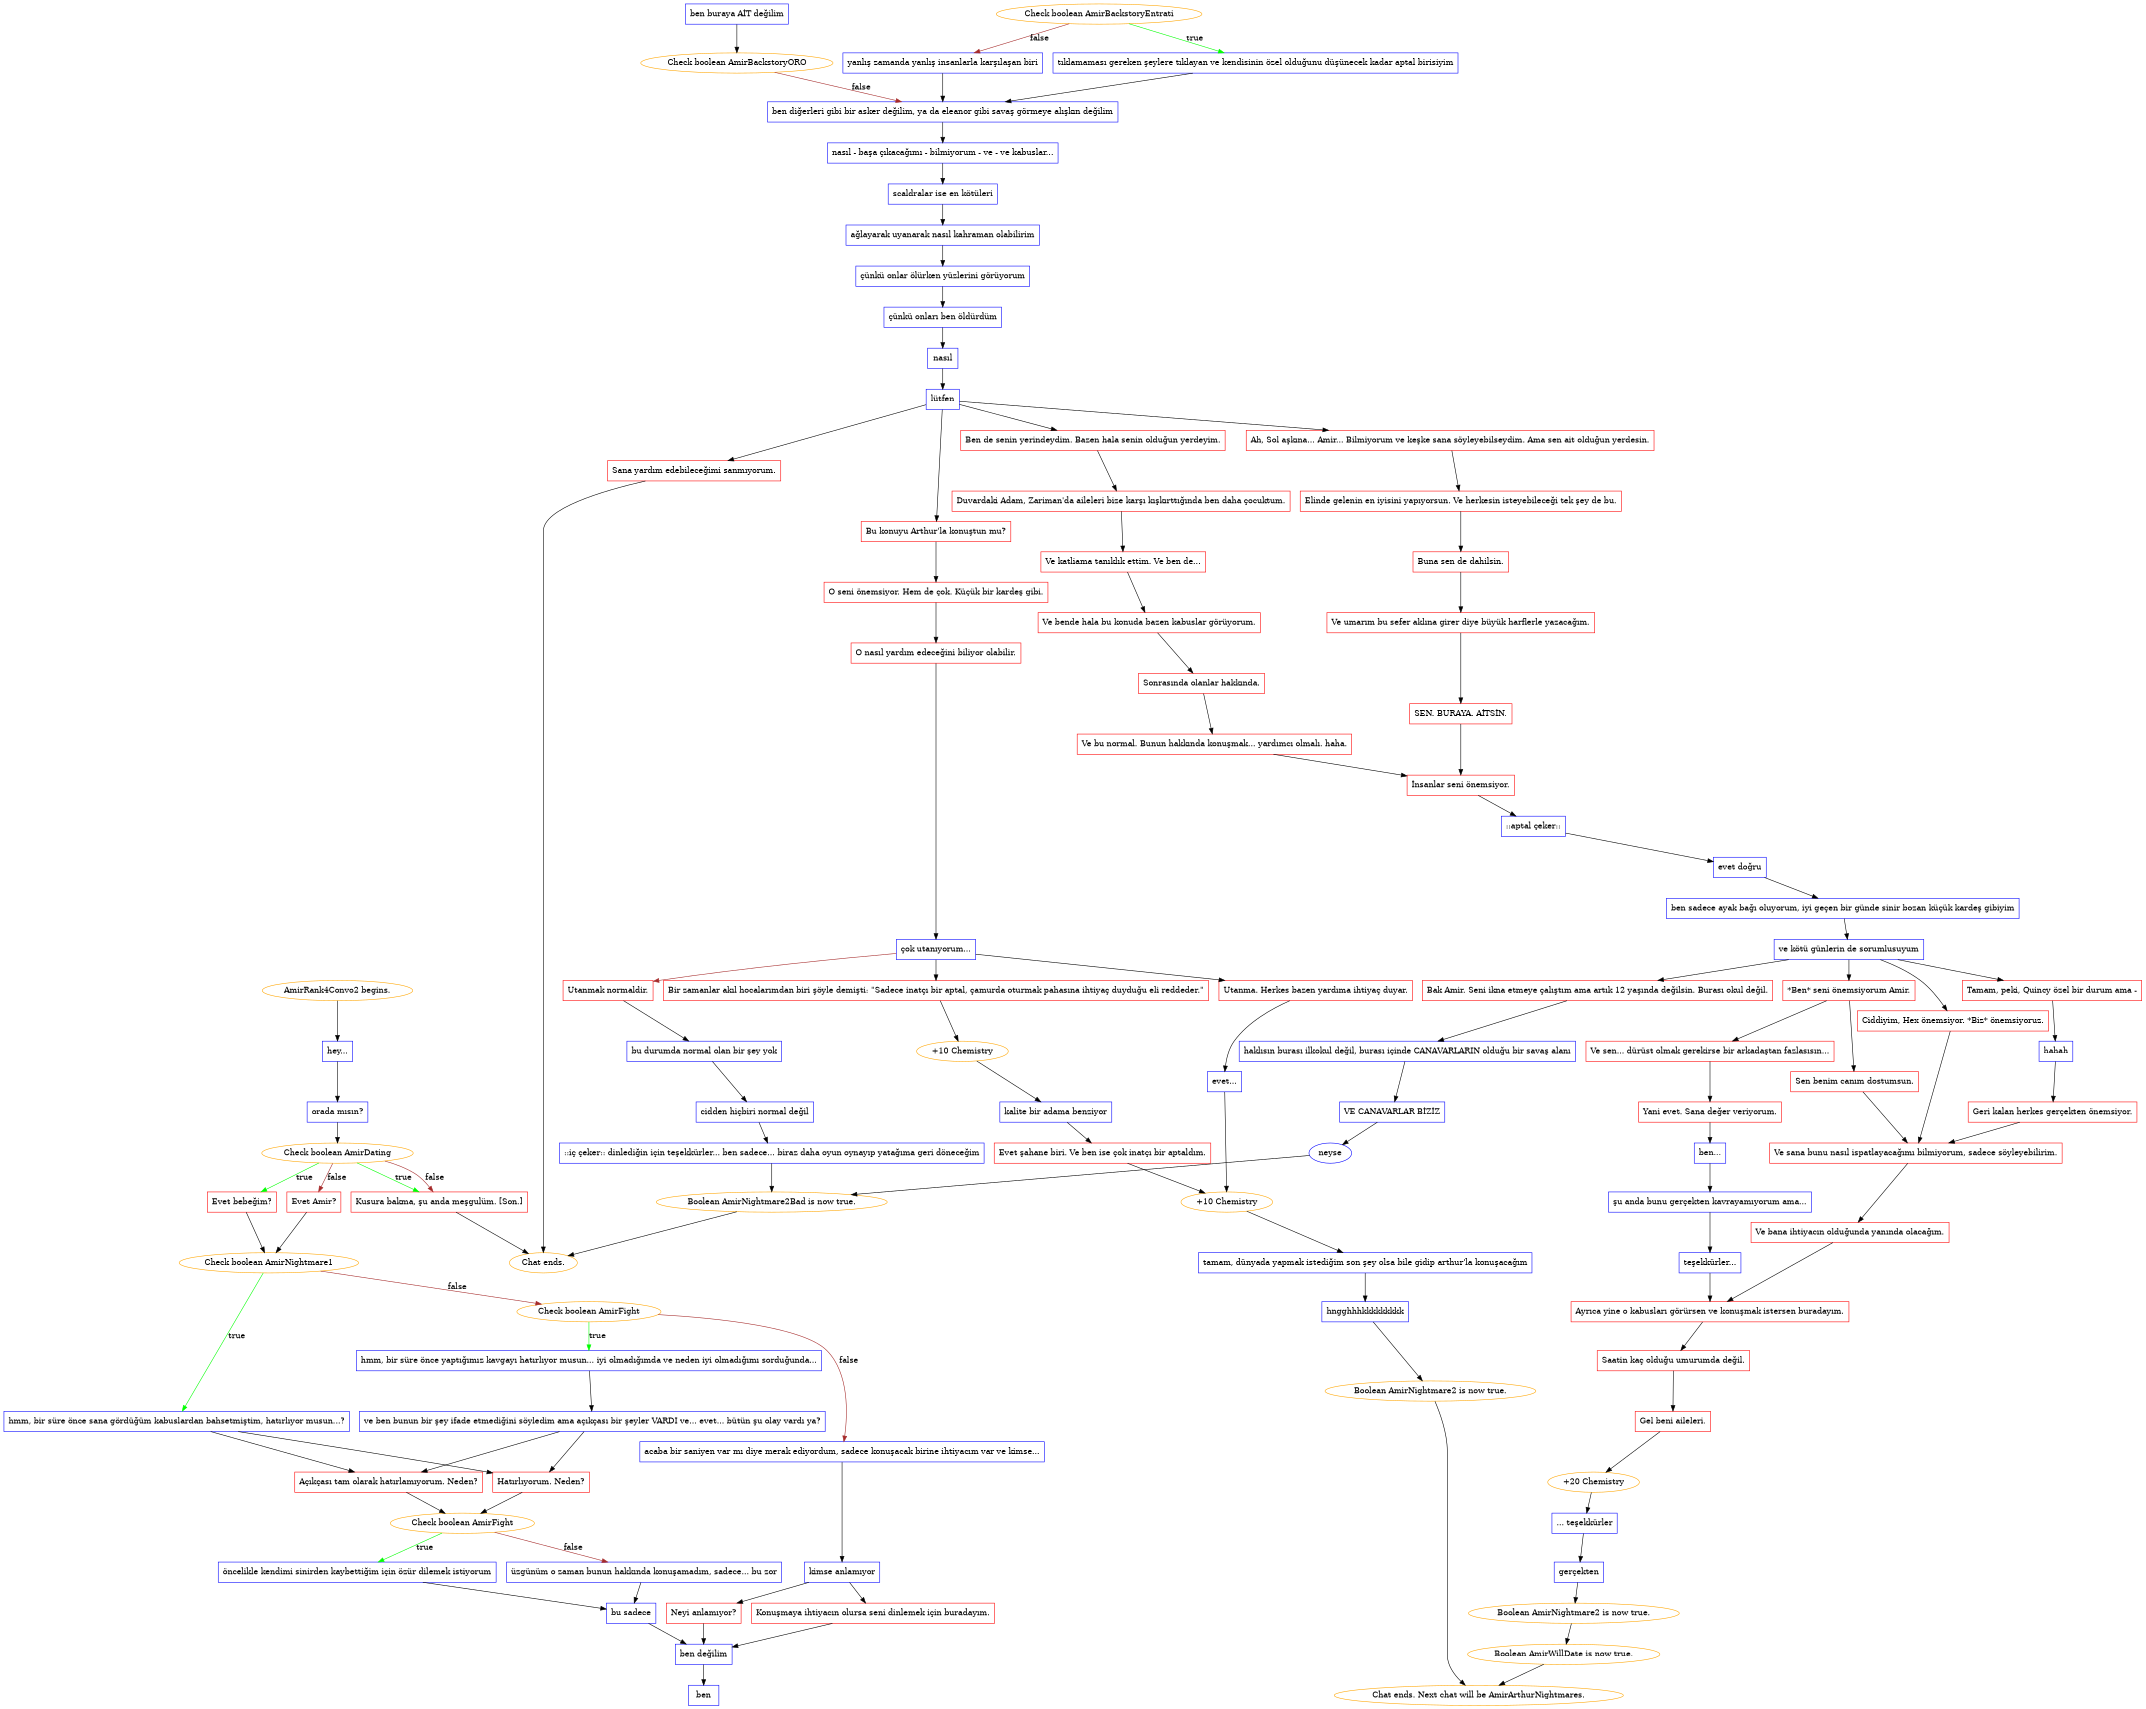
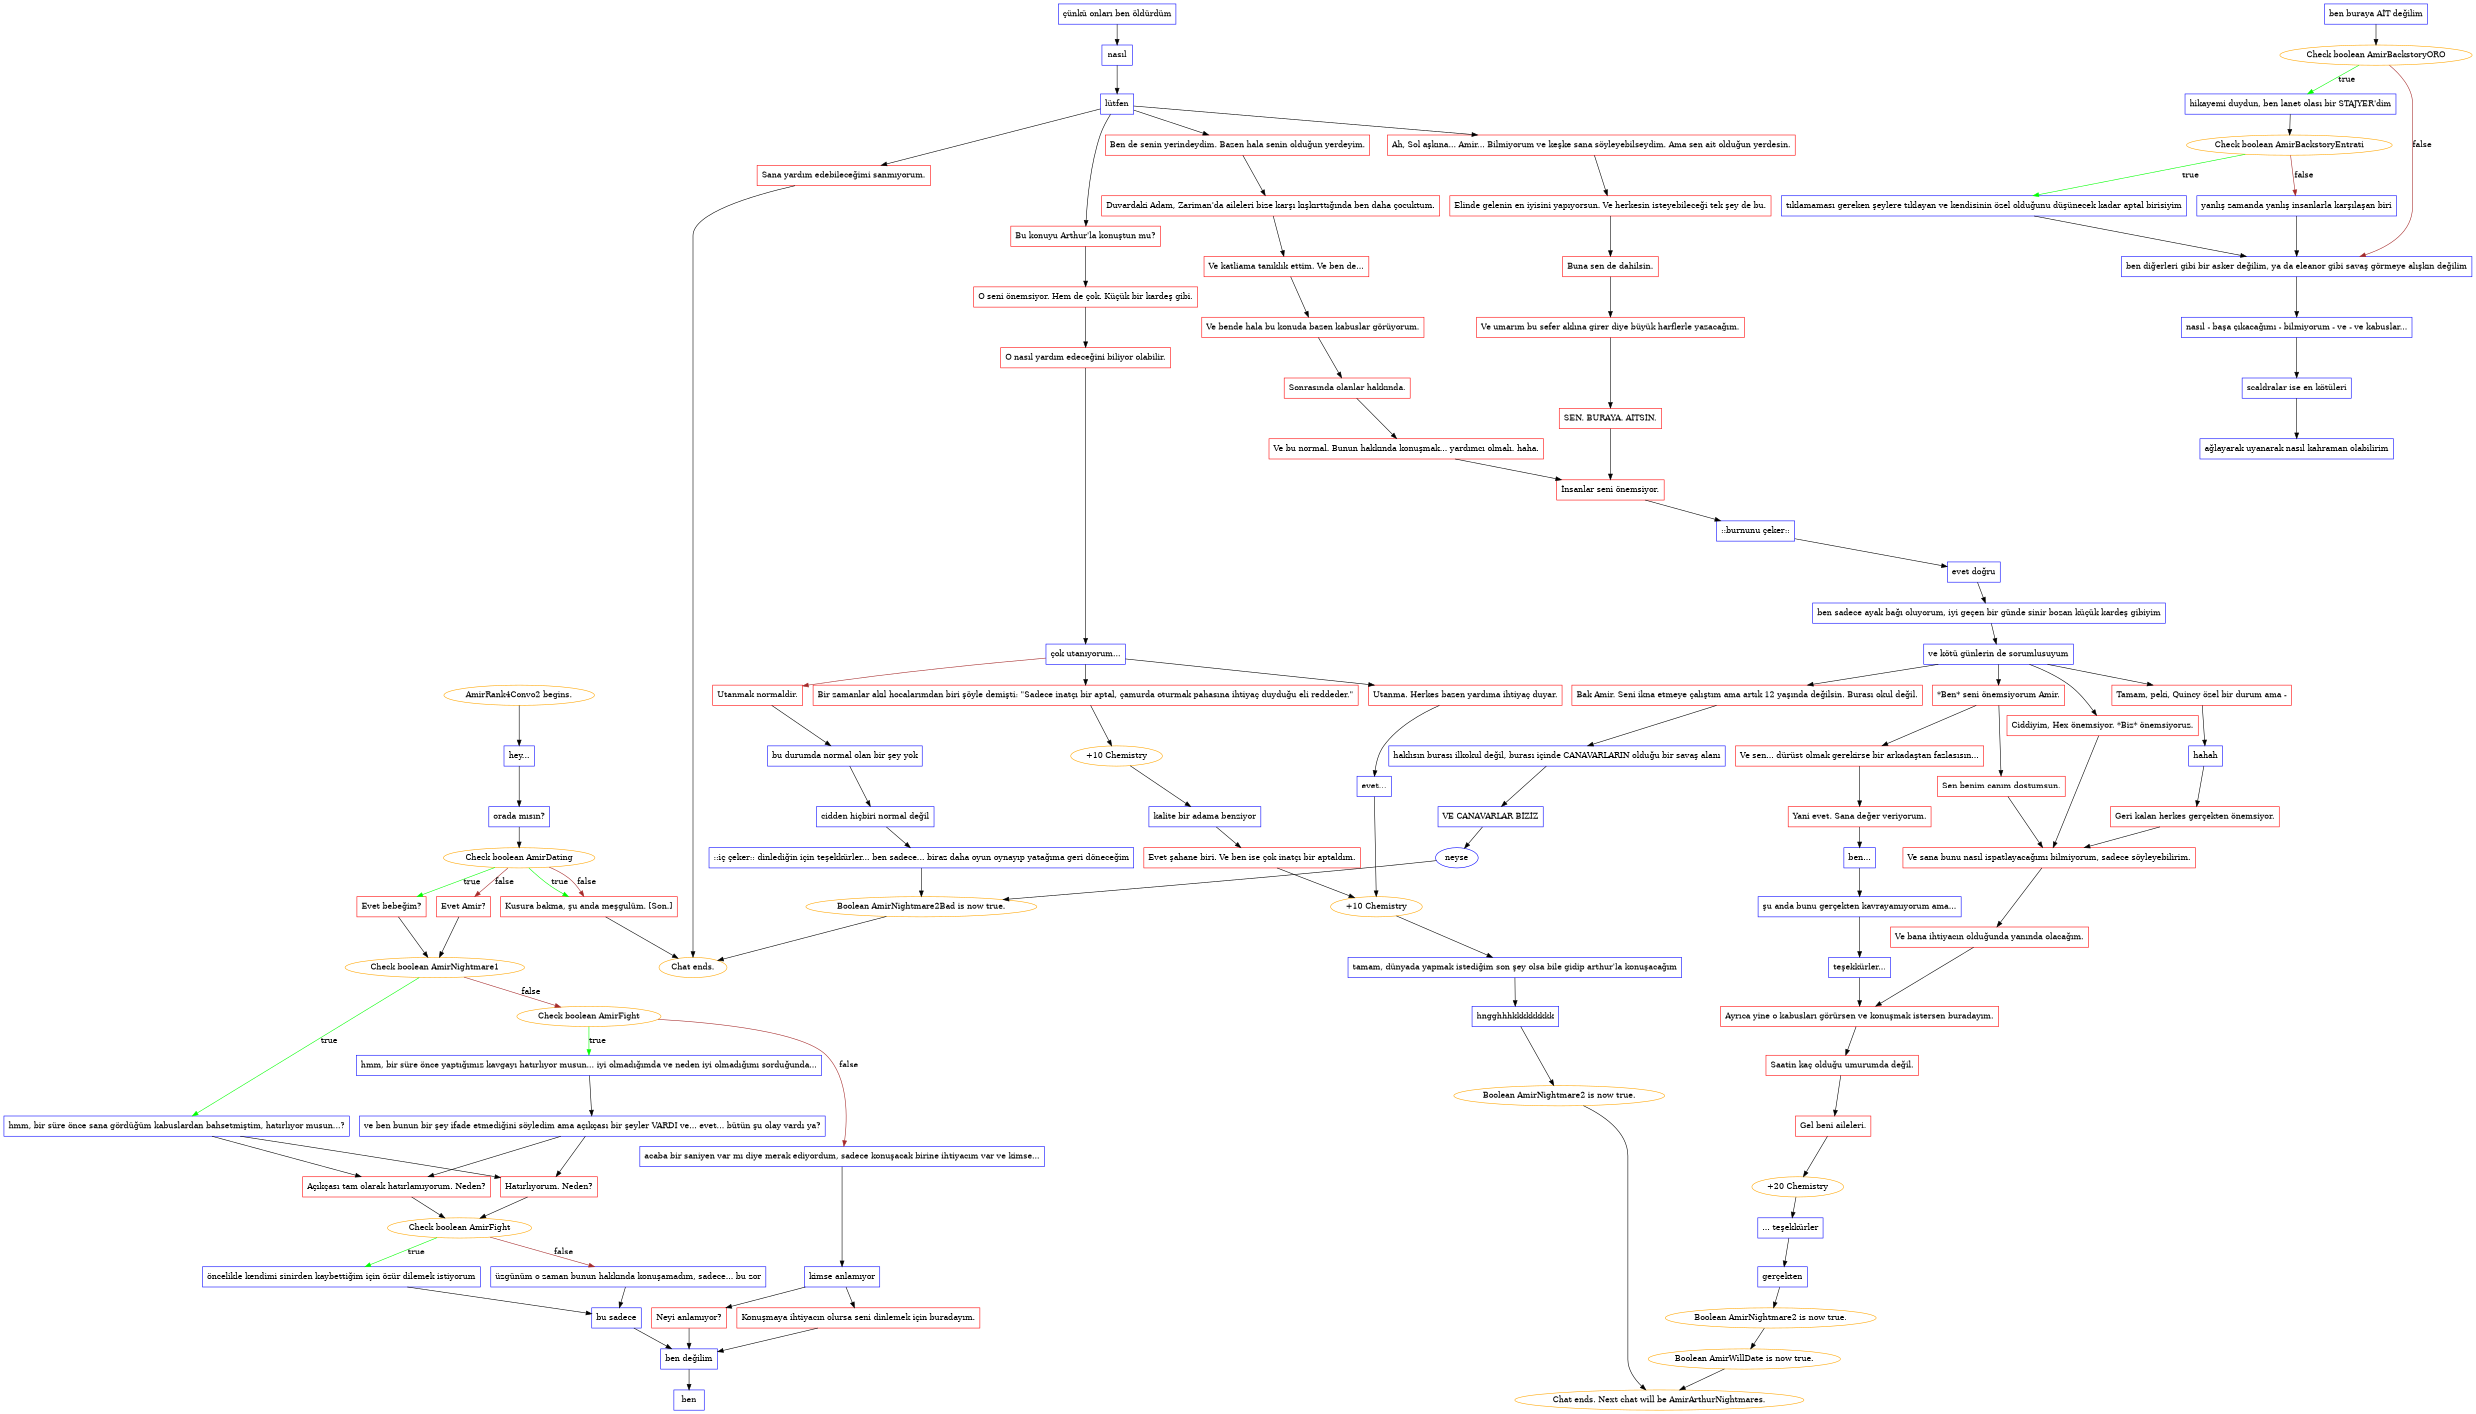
none -> (2290, 104)
(943, 276) -> none
(1533, 826) -> (1756, 531)
